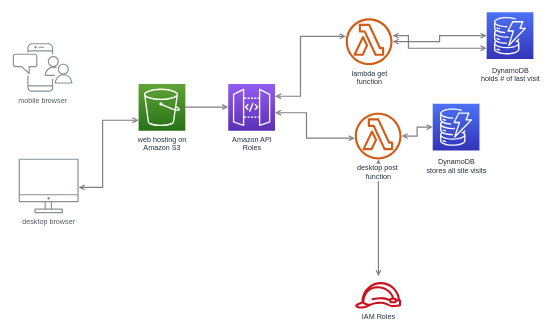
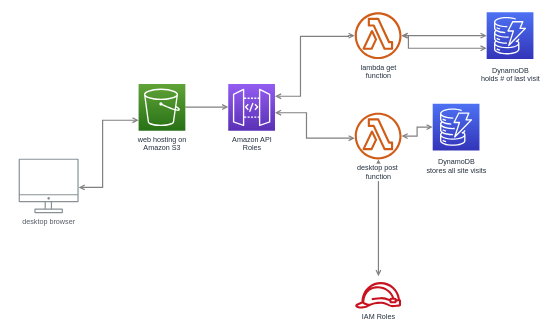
(369, 42) -> (378, 36)
(42, 68) -> none
